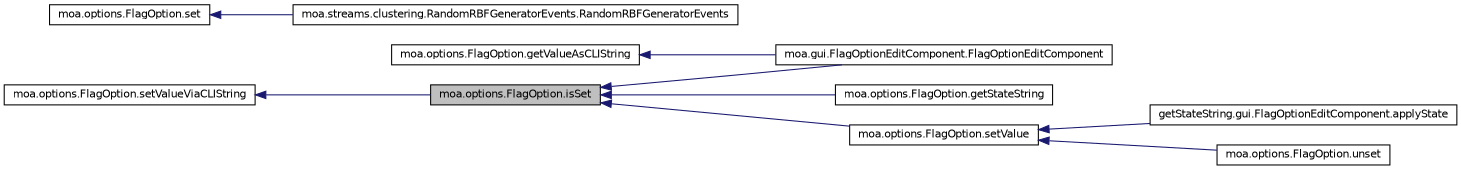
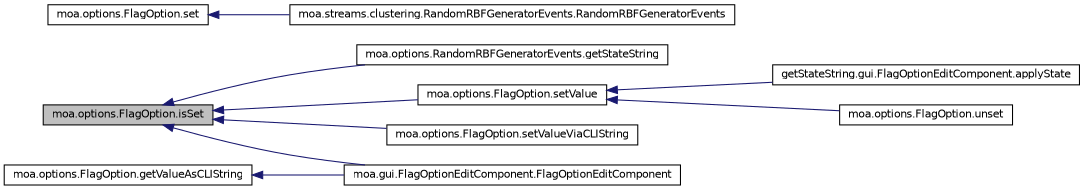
(348, 95) -> (305, 124)
(944, 95) -> (512, 55)
